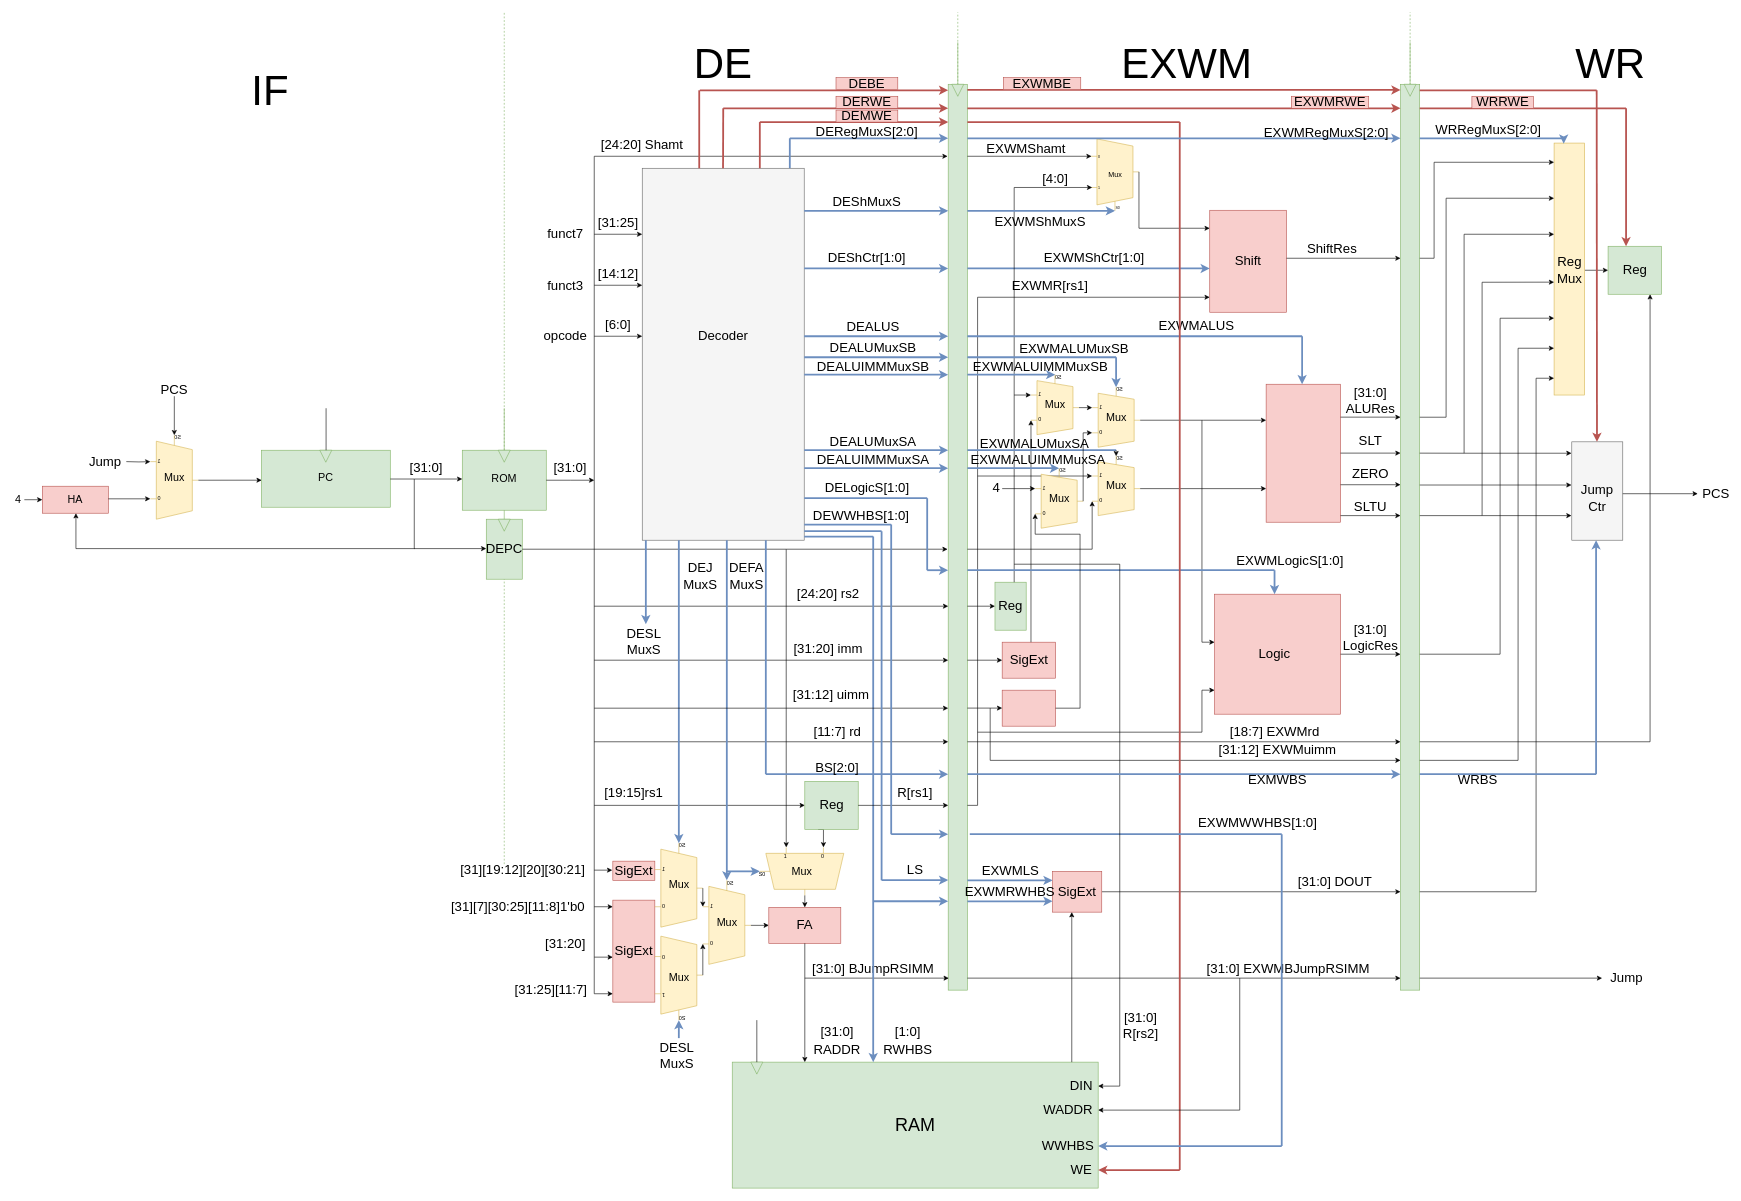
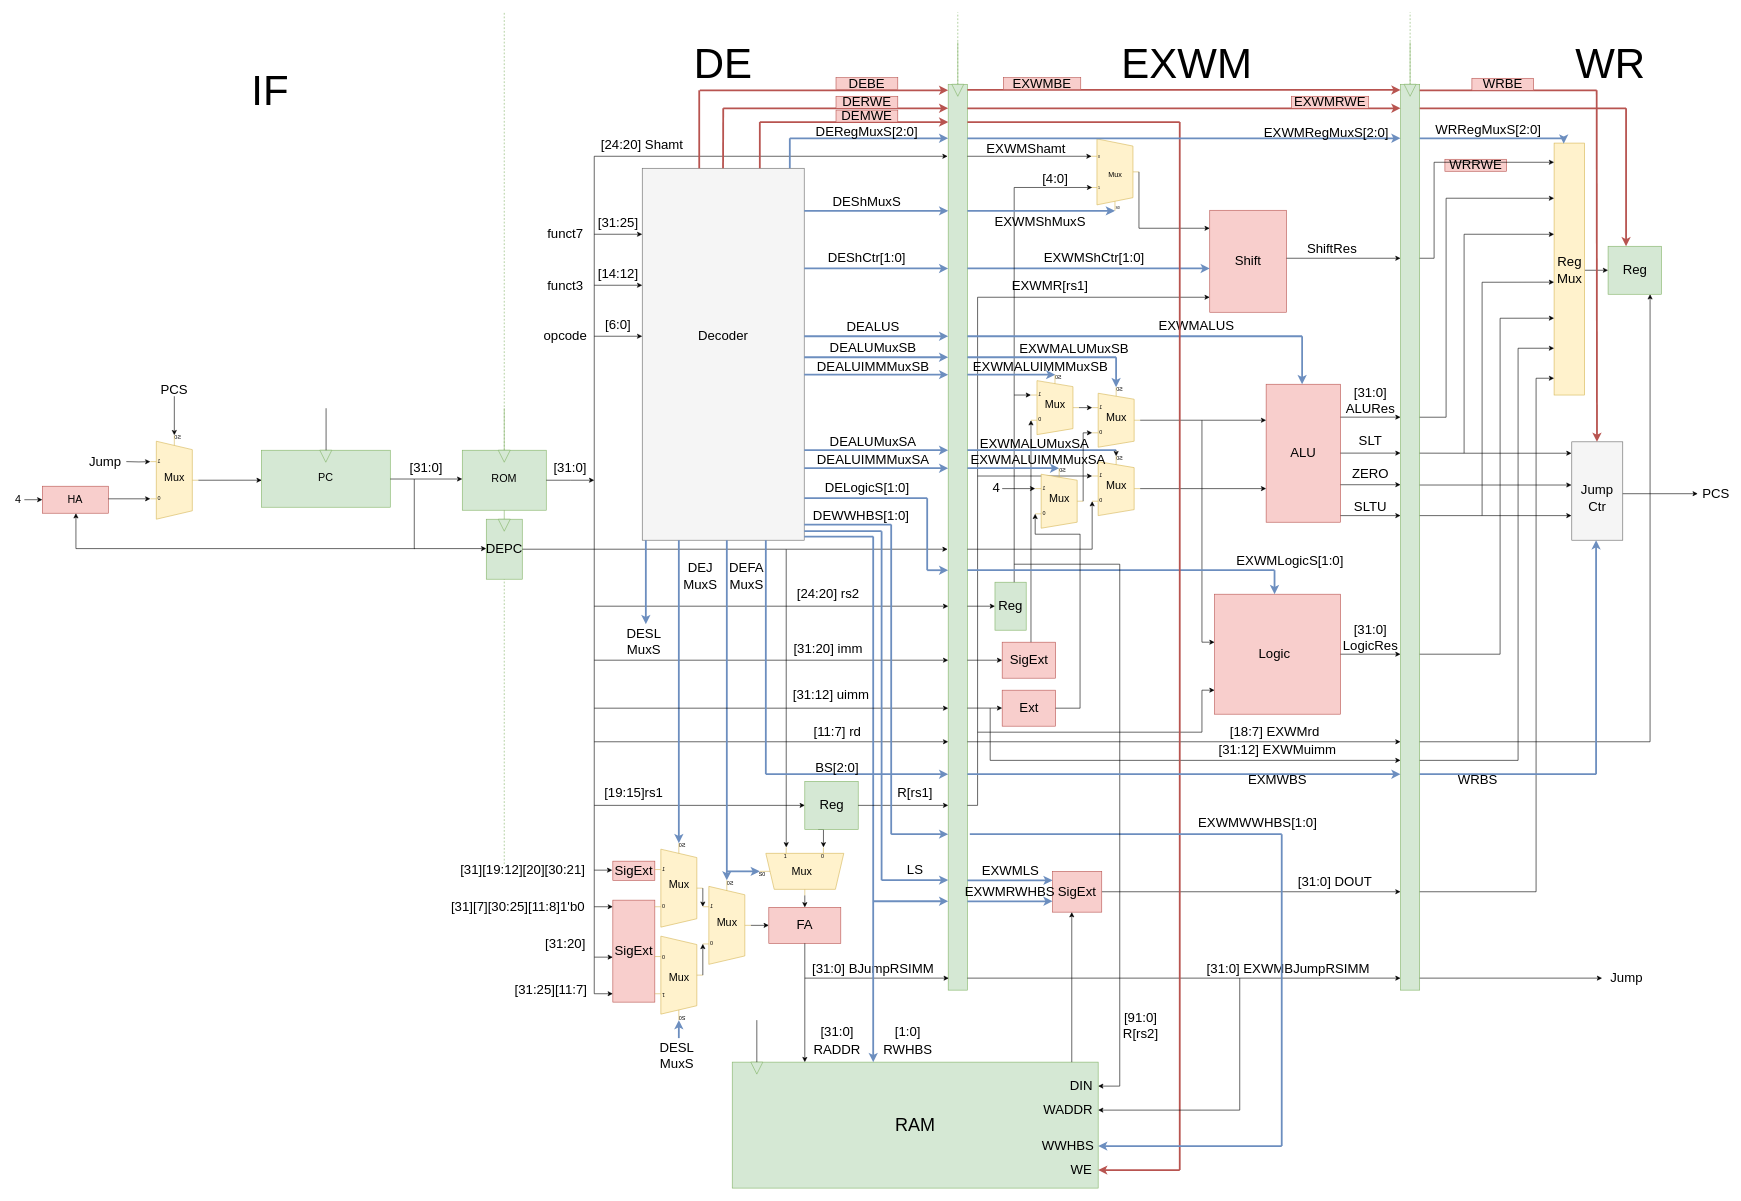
none -> (1503, 84)
(1503, 102) -> (1476, 165)
none -> (1304, 453)
none -> (1029, 708)
(1141, 1026) -> (1141, 1026)
